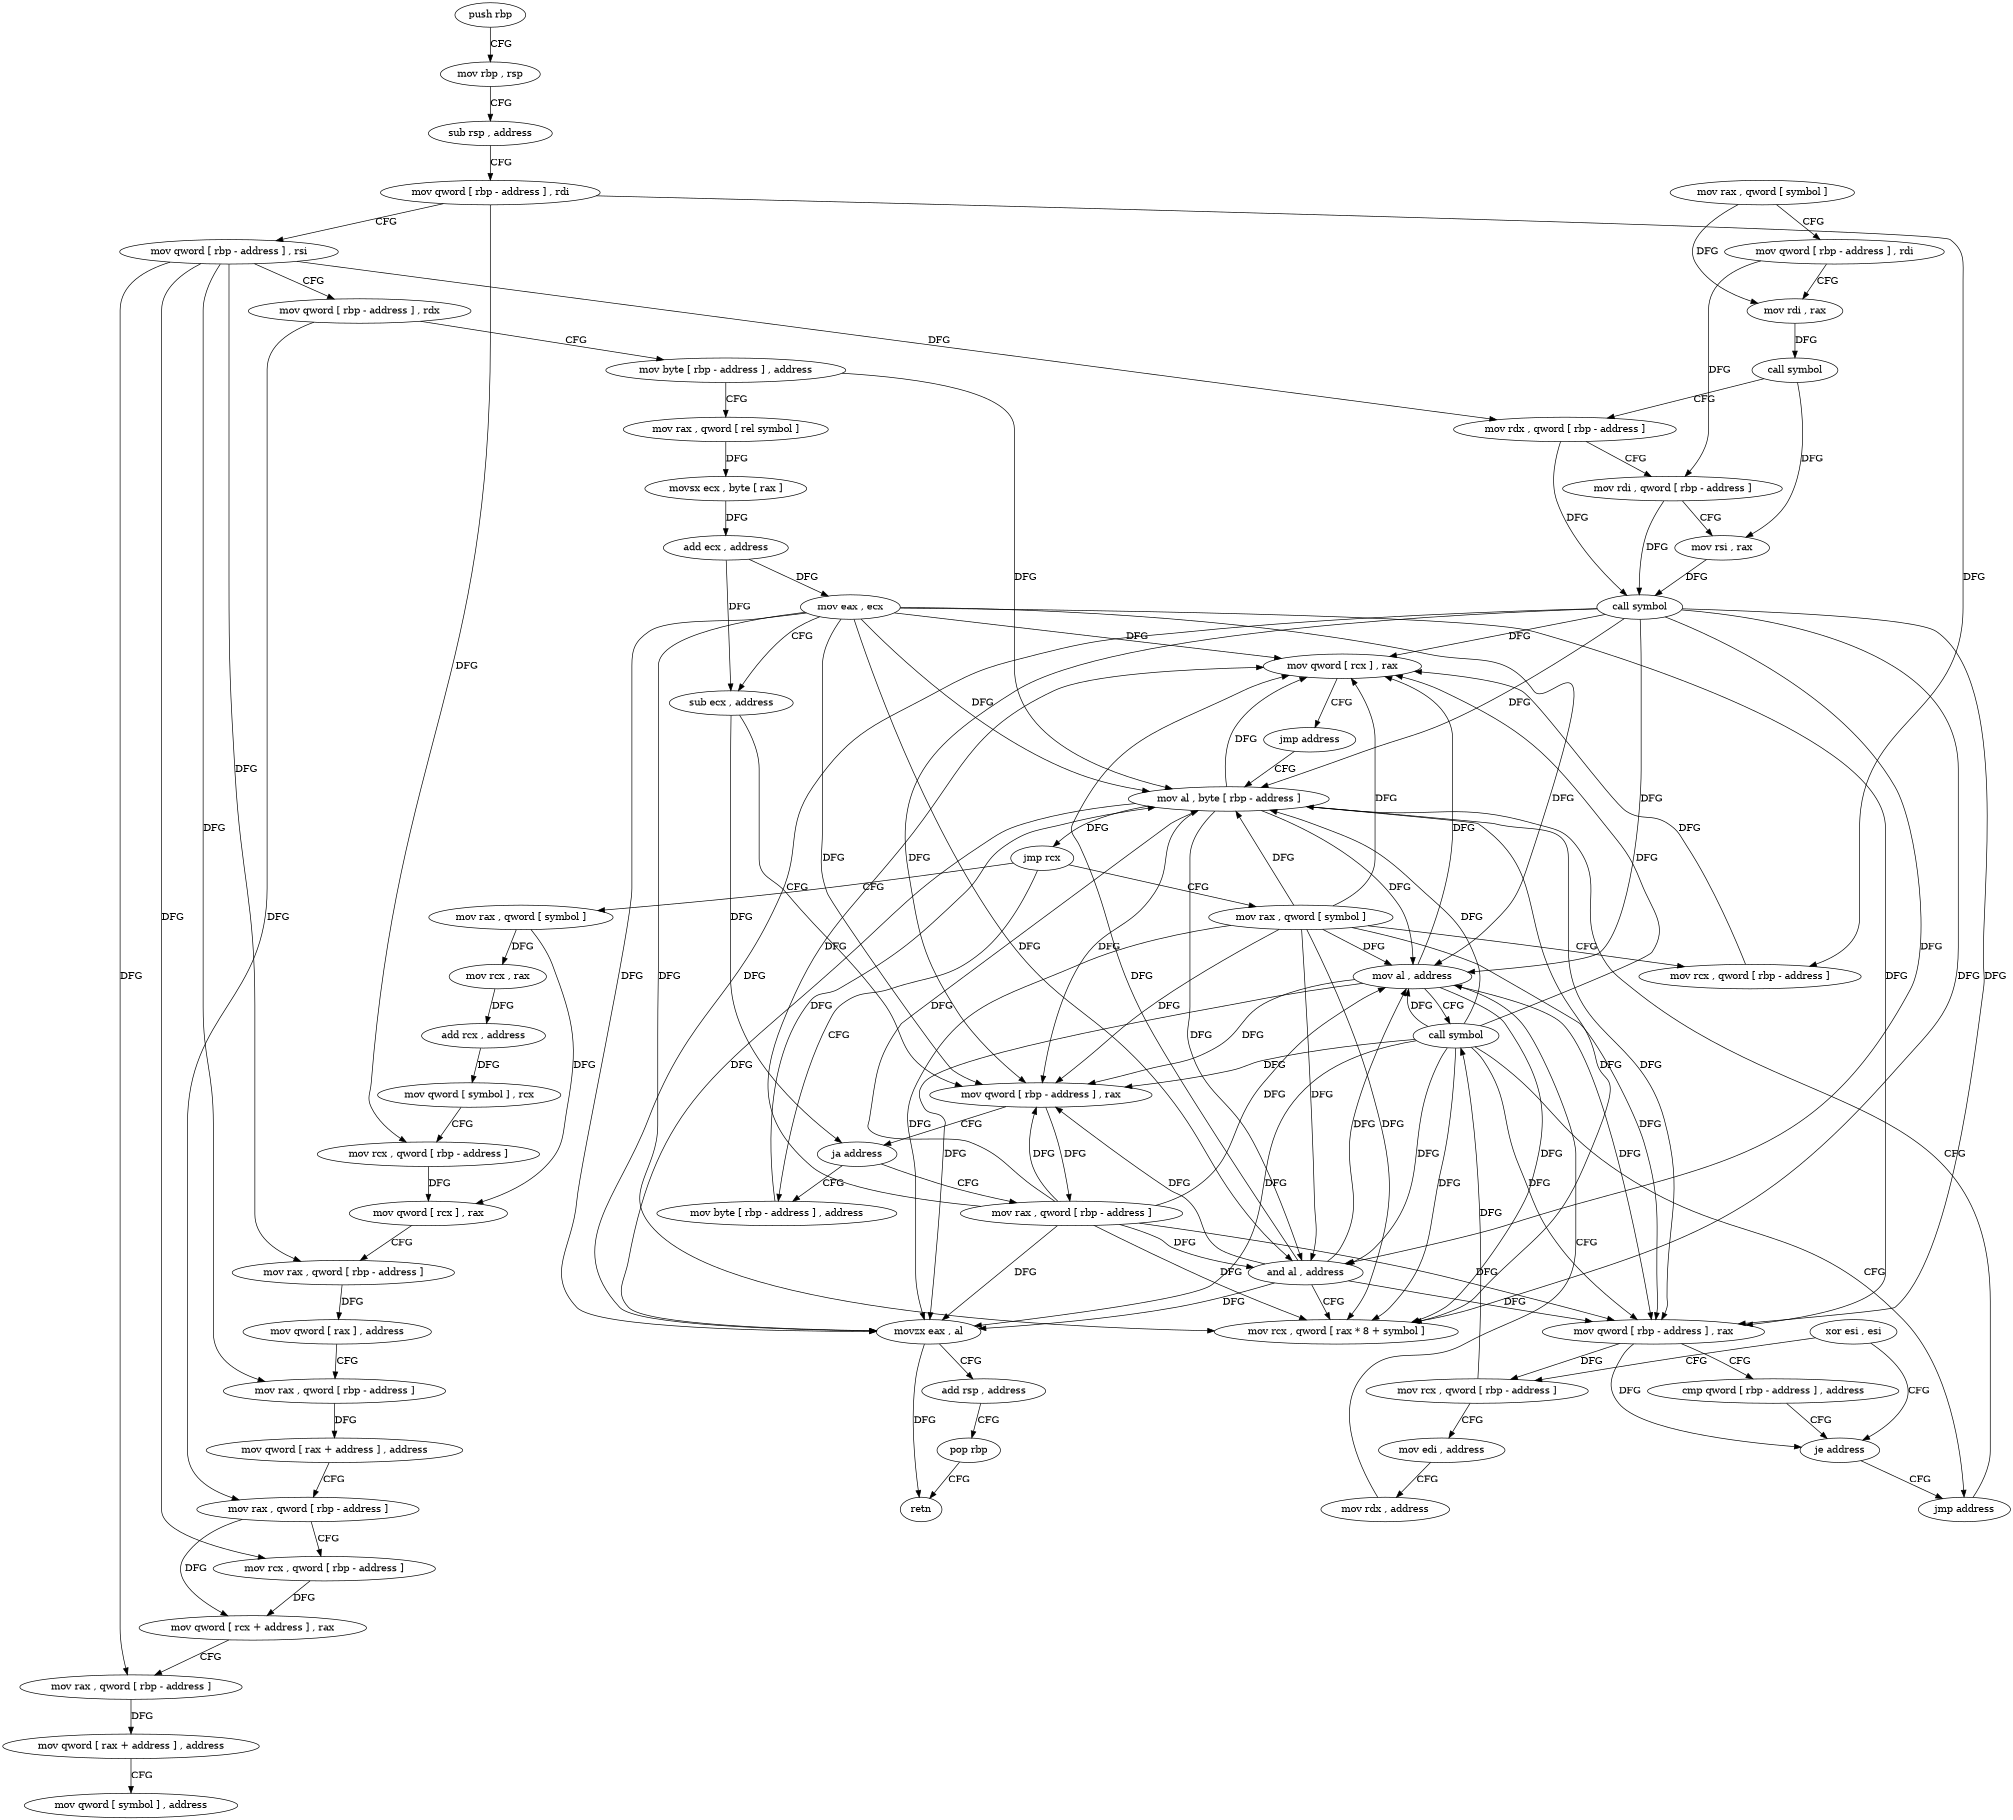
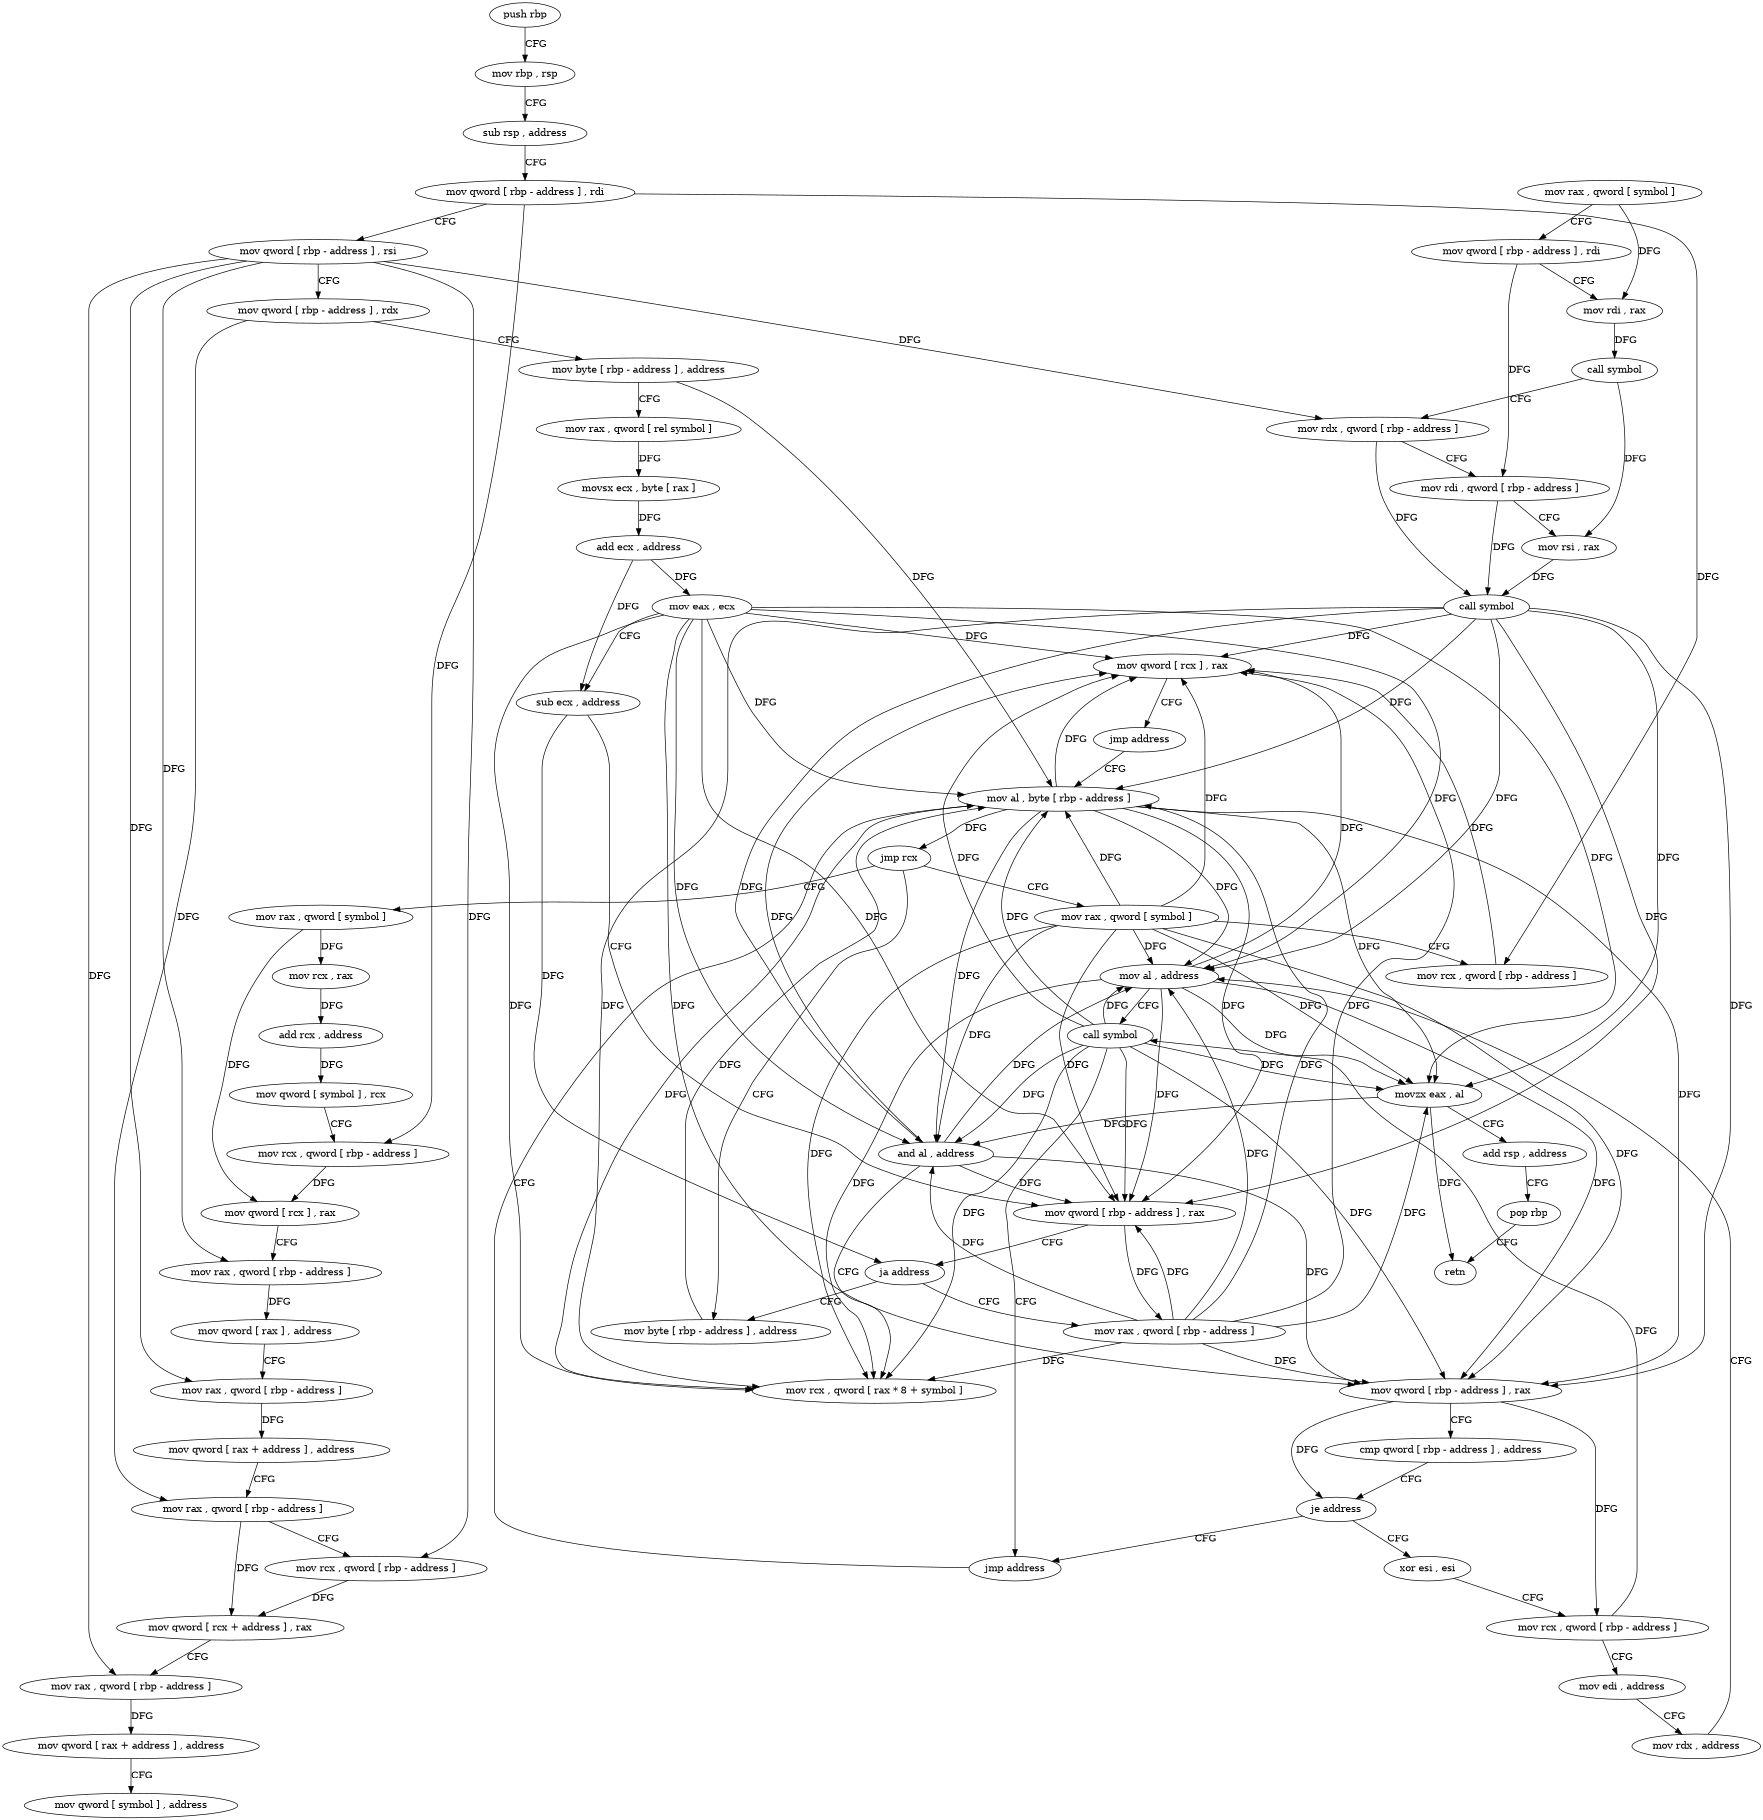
(1132, 1314) -> (1178, 1111)
(1908, 1391) -> (1379, 1537)
